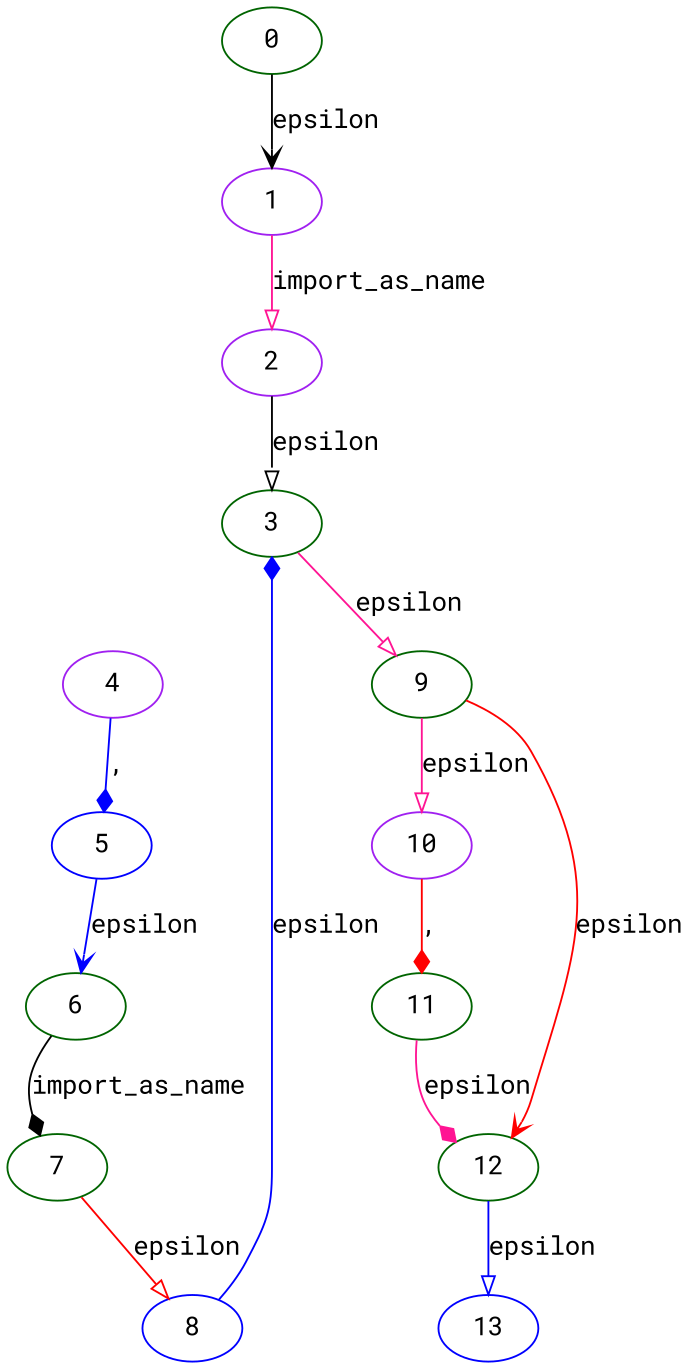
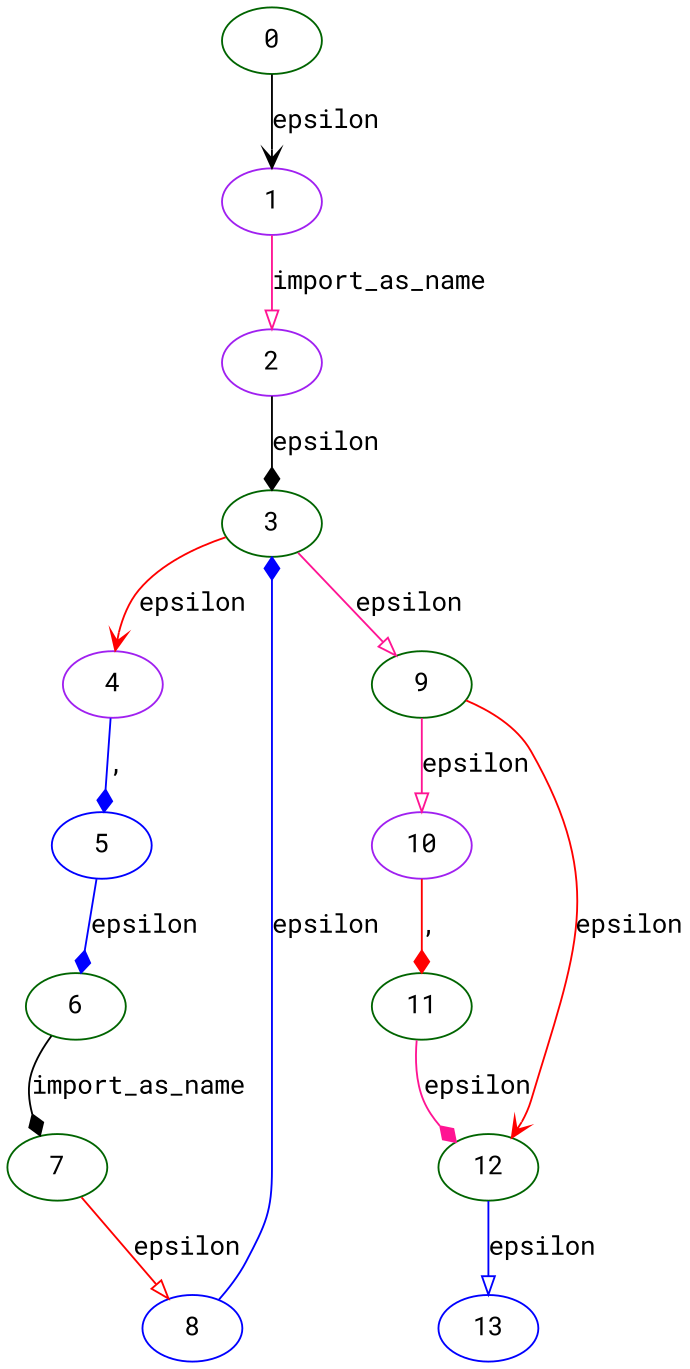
(272, 432) -> (272, 432)
none -> (159, 571)
(90, 917) -> (90, 917)
